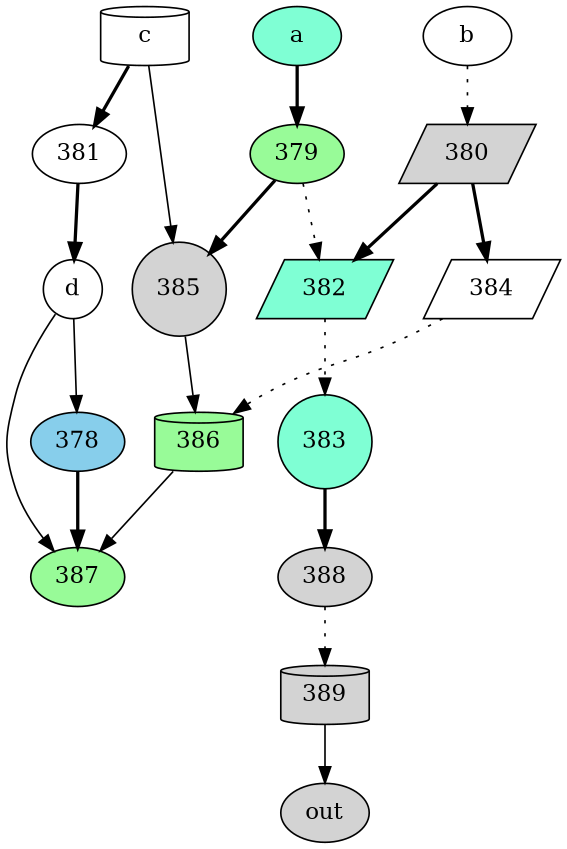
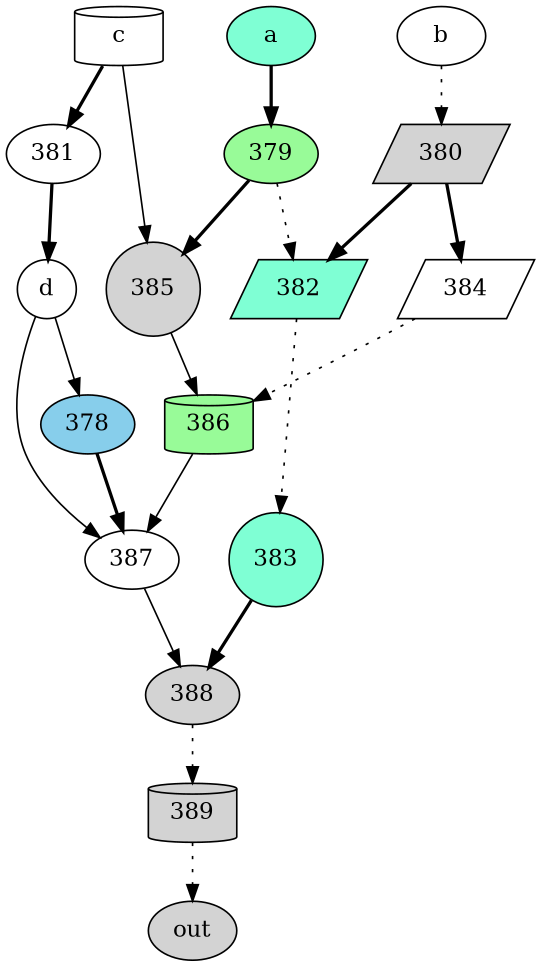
(78, 577) -> (132, 560)
none -> (159, 620)
(325, 746) -> (193, 864)
